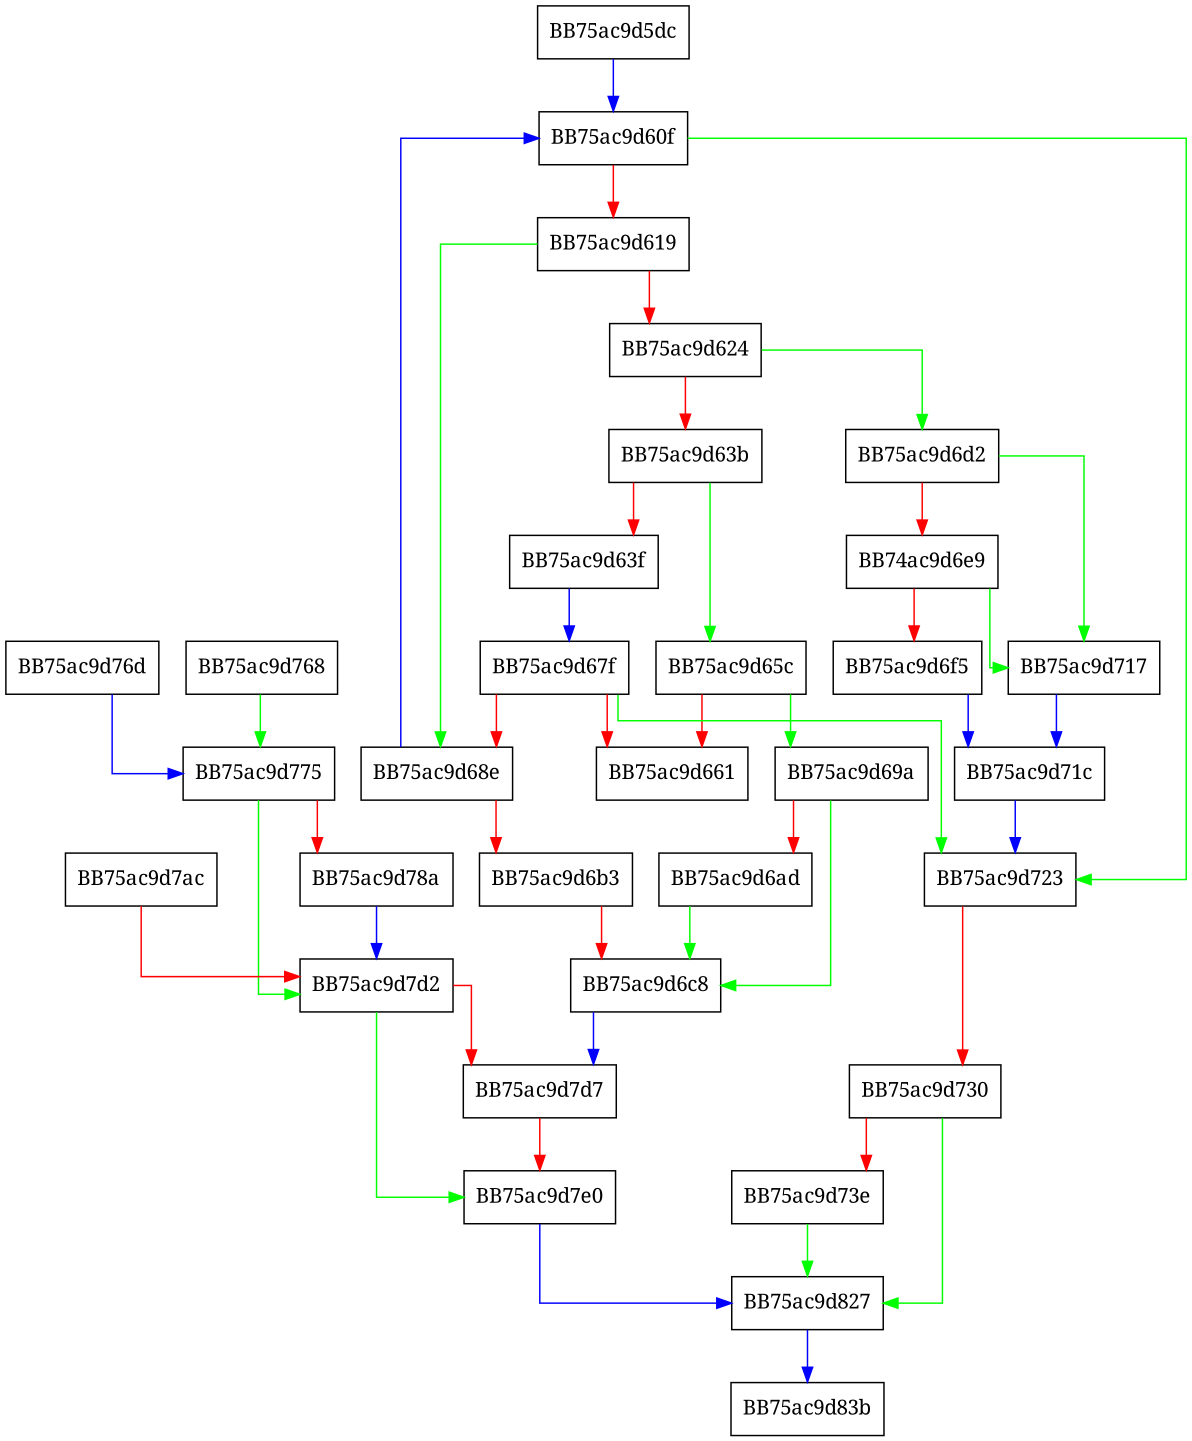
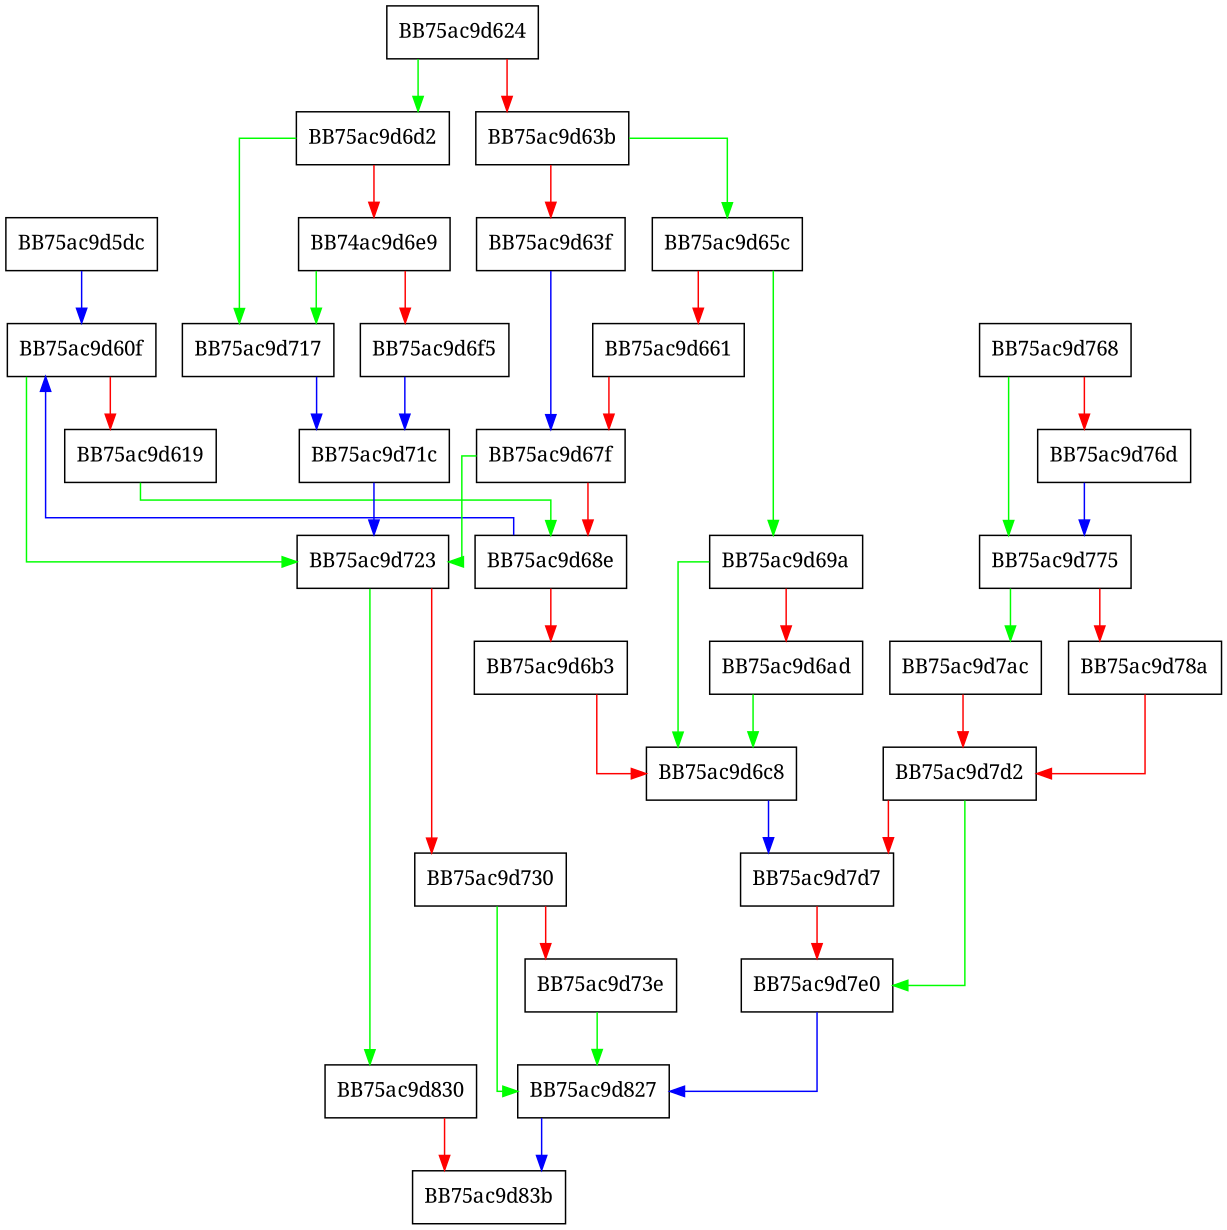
(649, 290) -> none
none -> (1084, 395)
(607, 713) -> (609, 395)
(258, 911) -> (1010, 607)
(377, 925) -> (1138, 774)
none -> (401, 1091)
